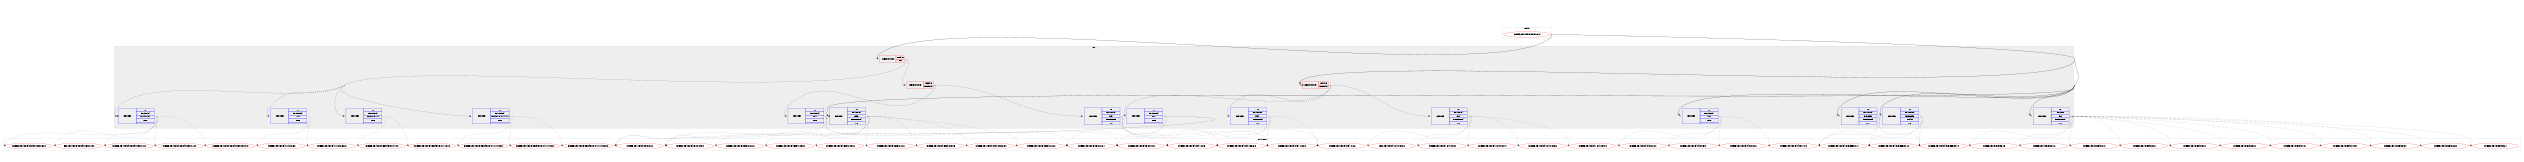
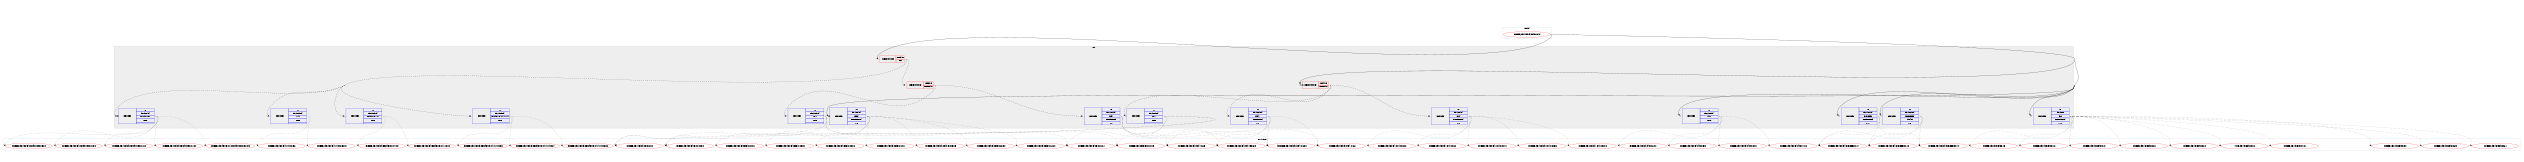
(79, 146) -> (79, 146)
(230, 146) -> (230, 146)
(941, 146) -> (941, 146)
(991, 146) -> (991, 146)
(1141, 146) -> (1141, 146)
(1292, 146) -> (1292, 146)
(1392, 146) -> (1392, 146)
(2245, 146) -> (2245, 146)
(2345, 146) -> none
